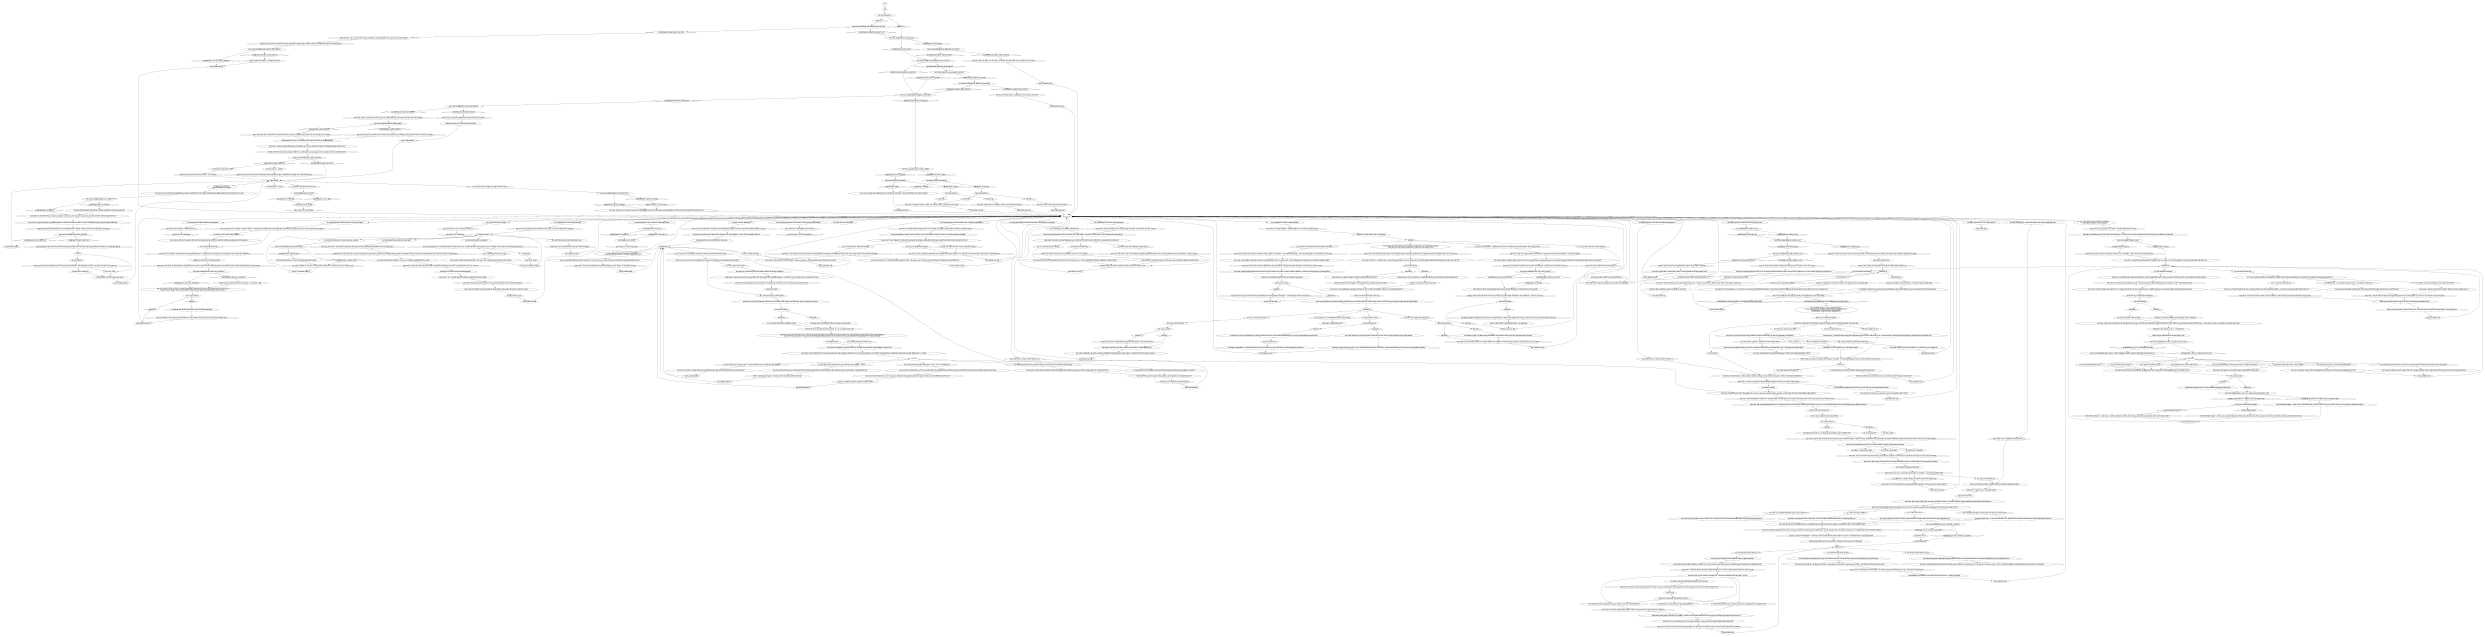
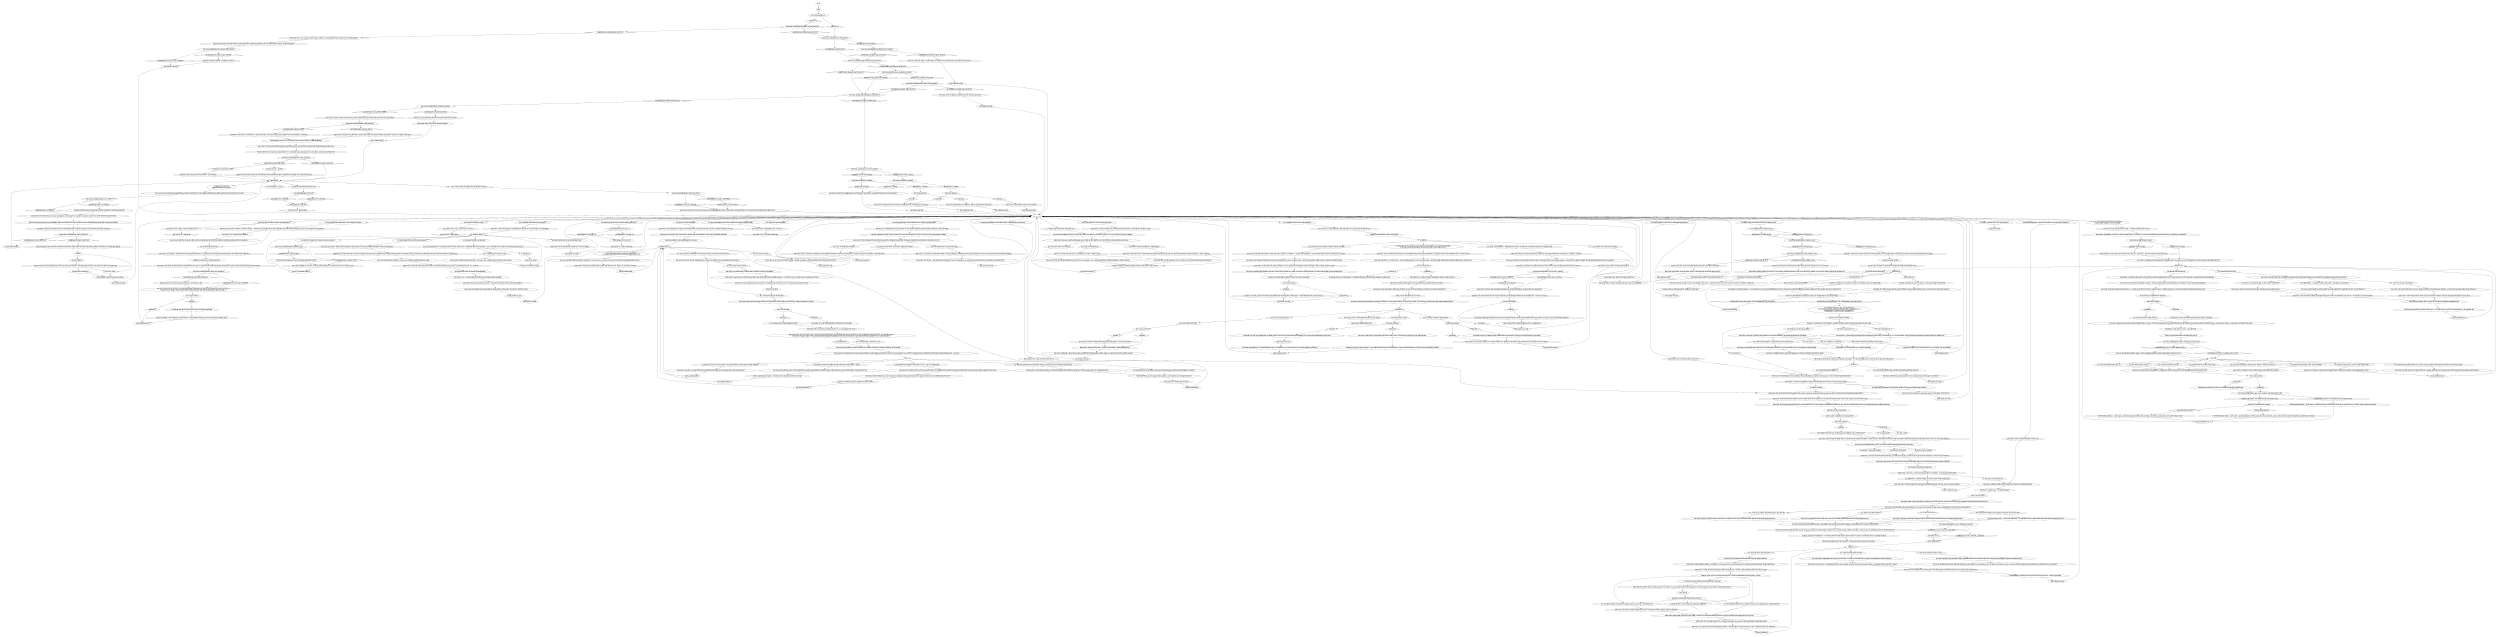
(1423, 283) -> none
(1175, 382) -> (1176, 382)
